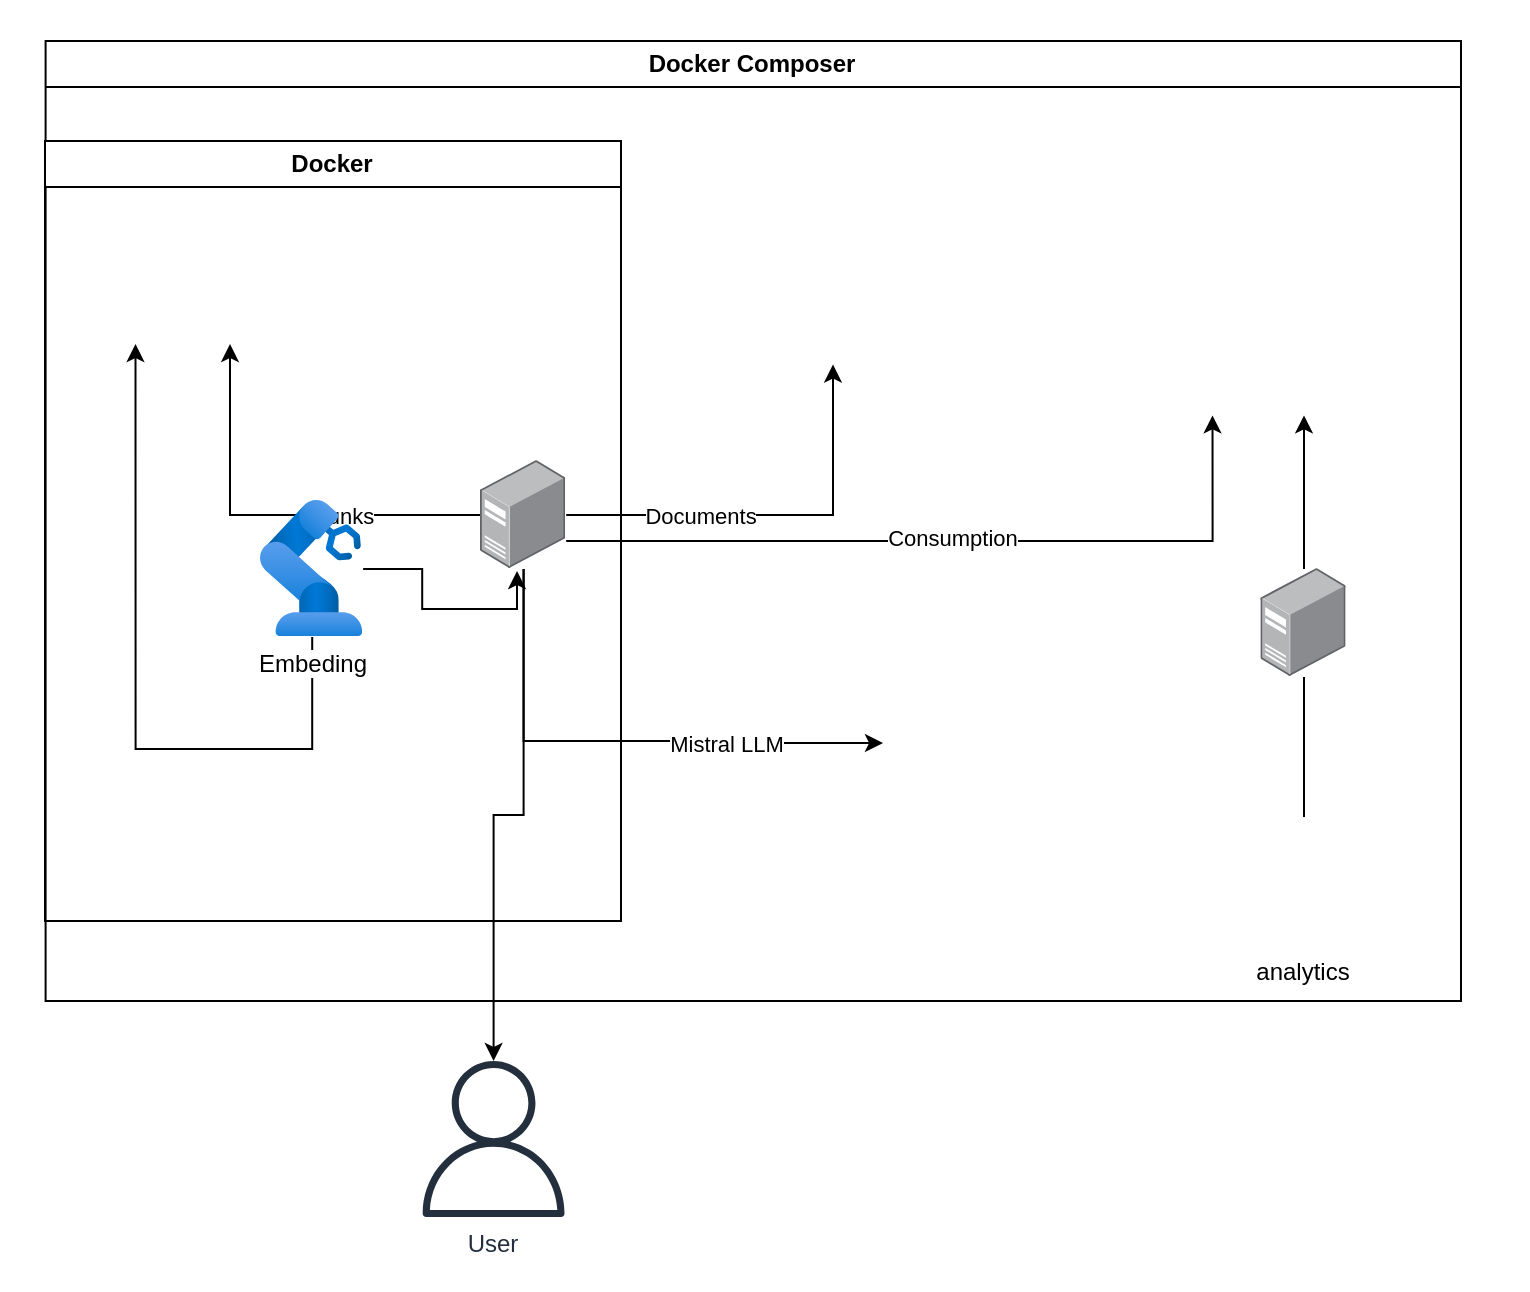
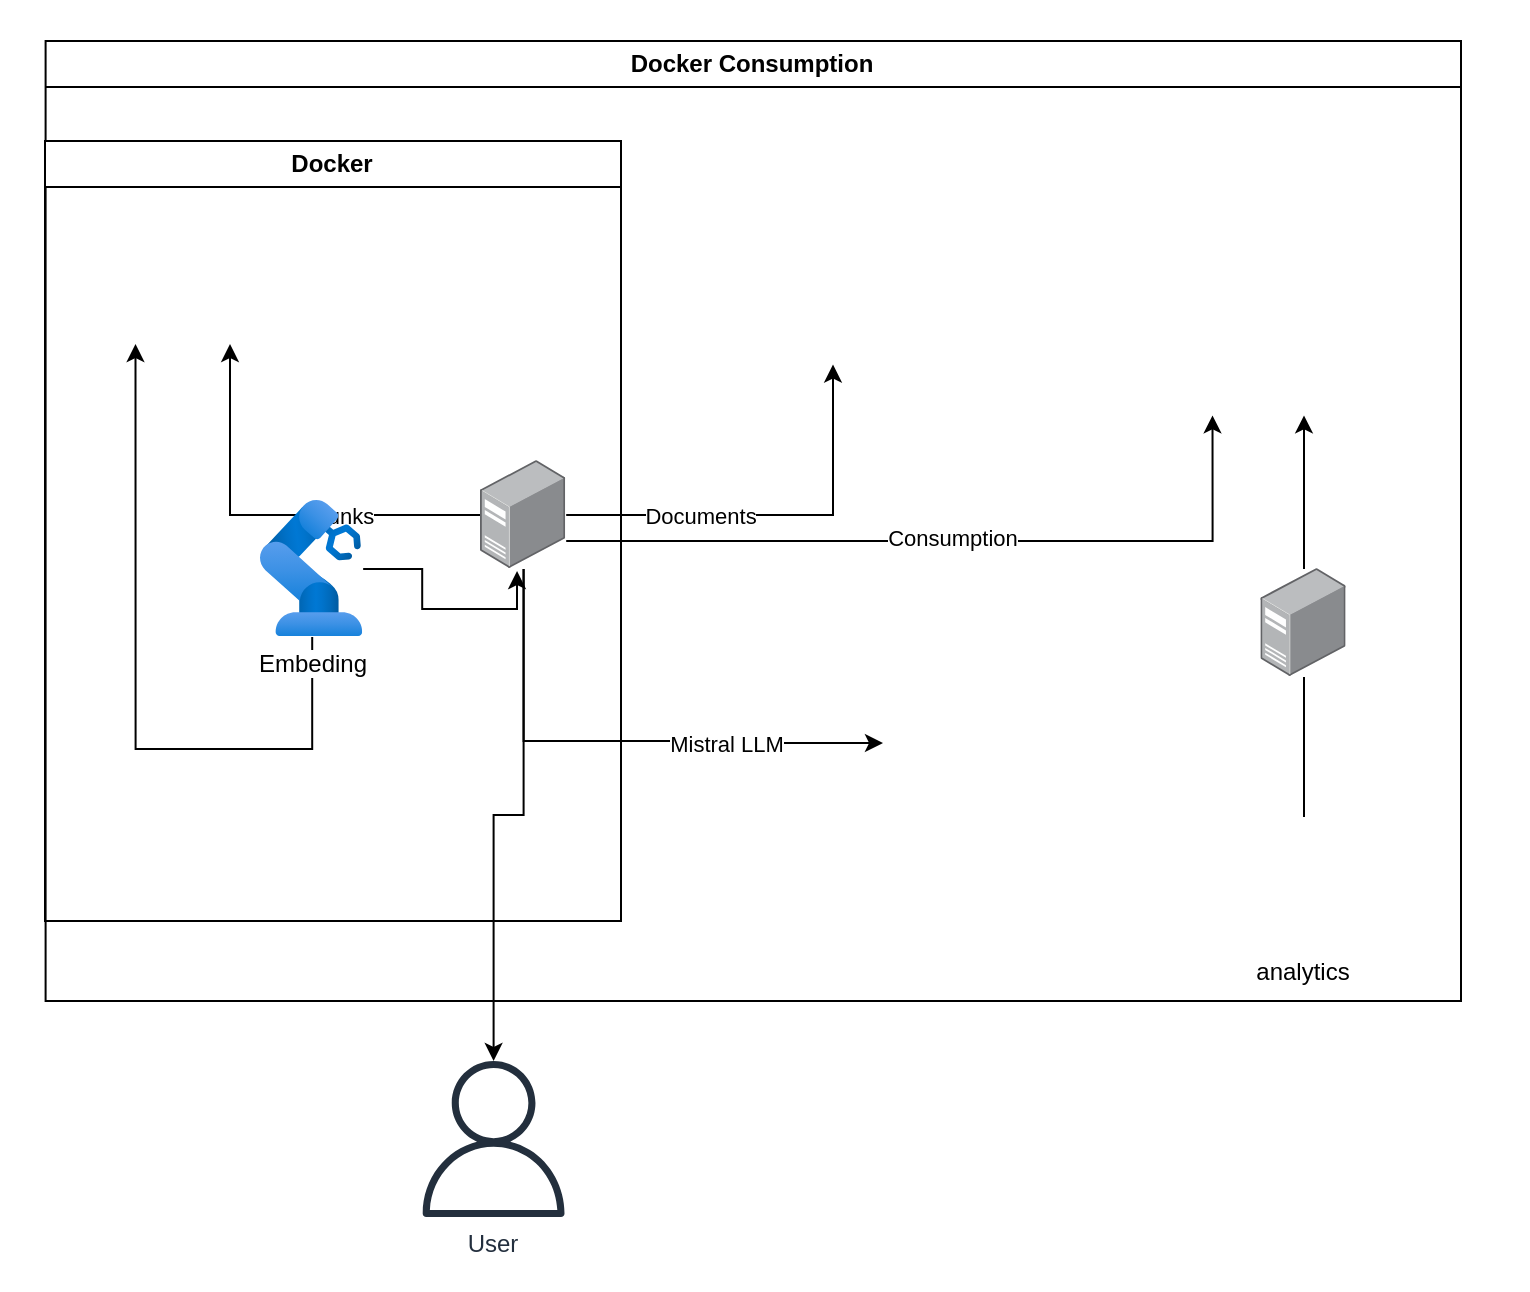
(753, 65) -> (753, 65)
